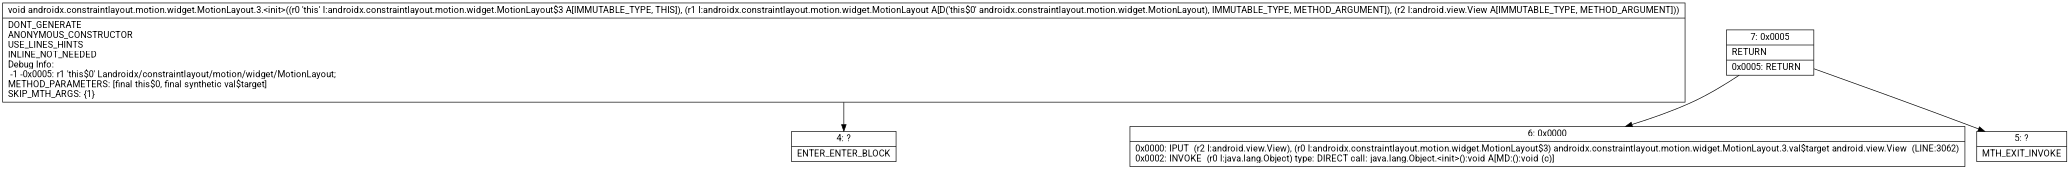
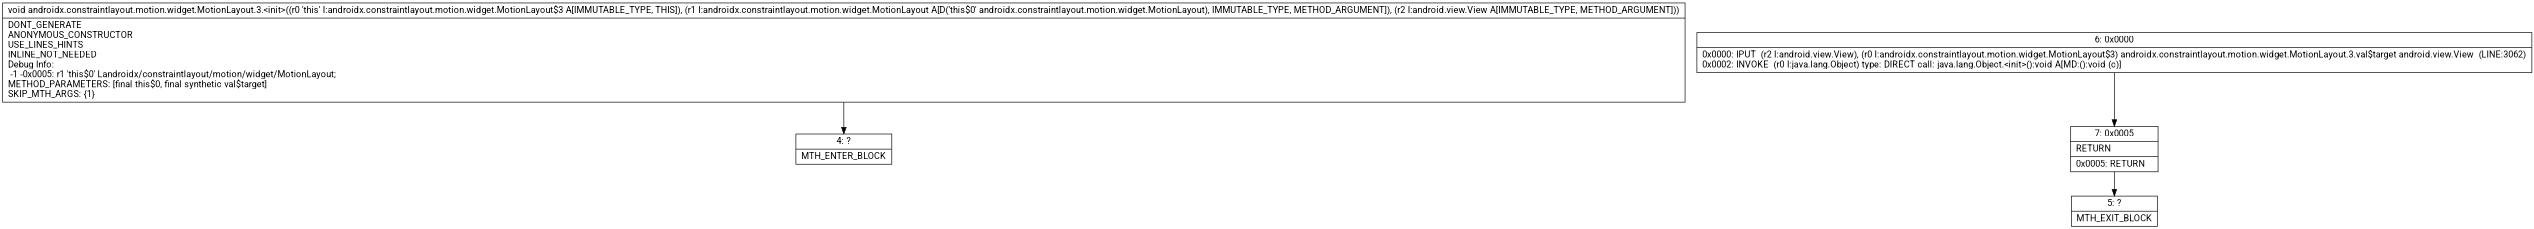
(1688, 104) -> (2114, 96)
(844, 154) -> (844, 156)
(2022, 154) -> (2114, 218)
